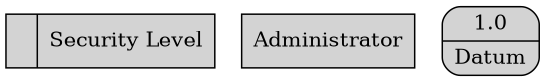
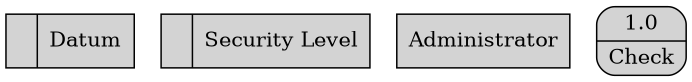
none -> (70, 41)
(491, 57) -> (641, 57)
